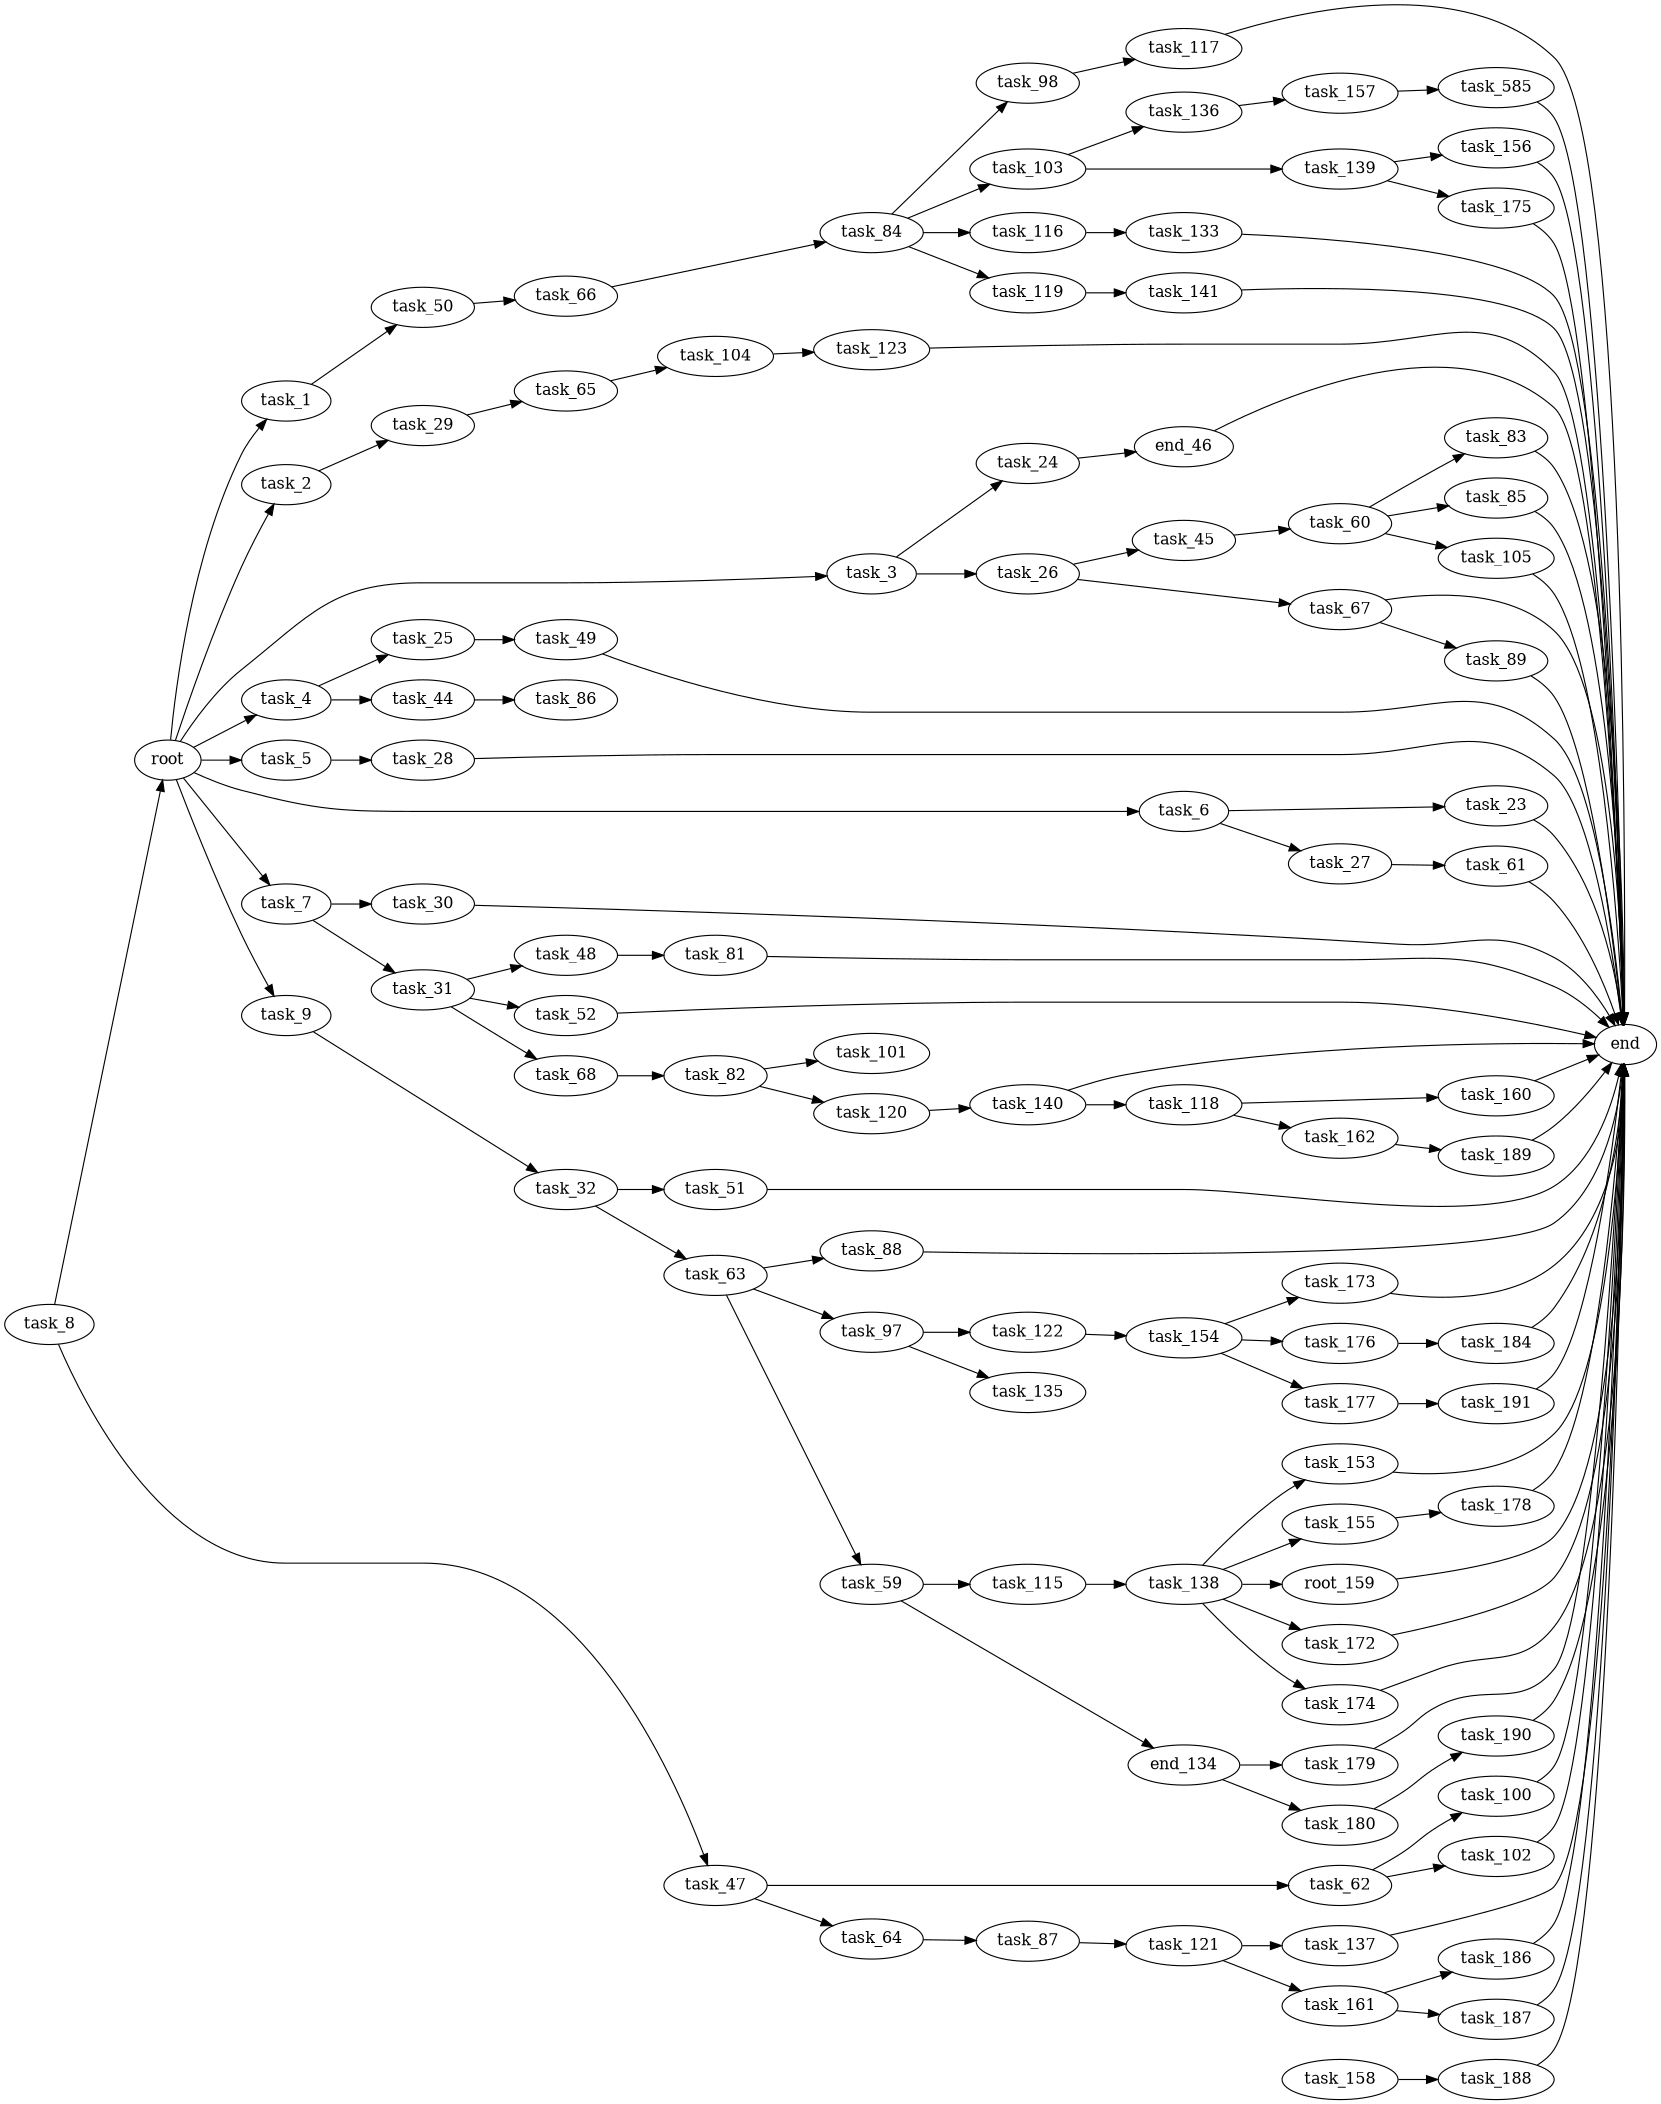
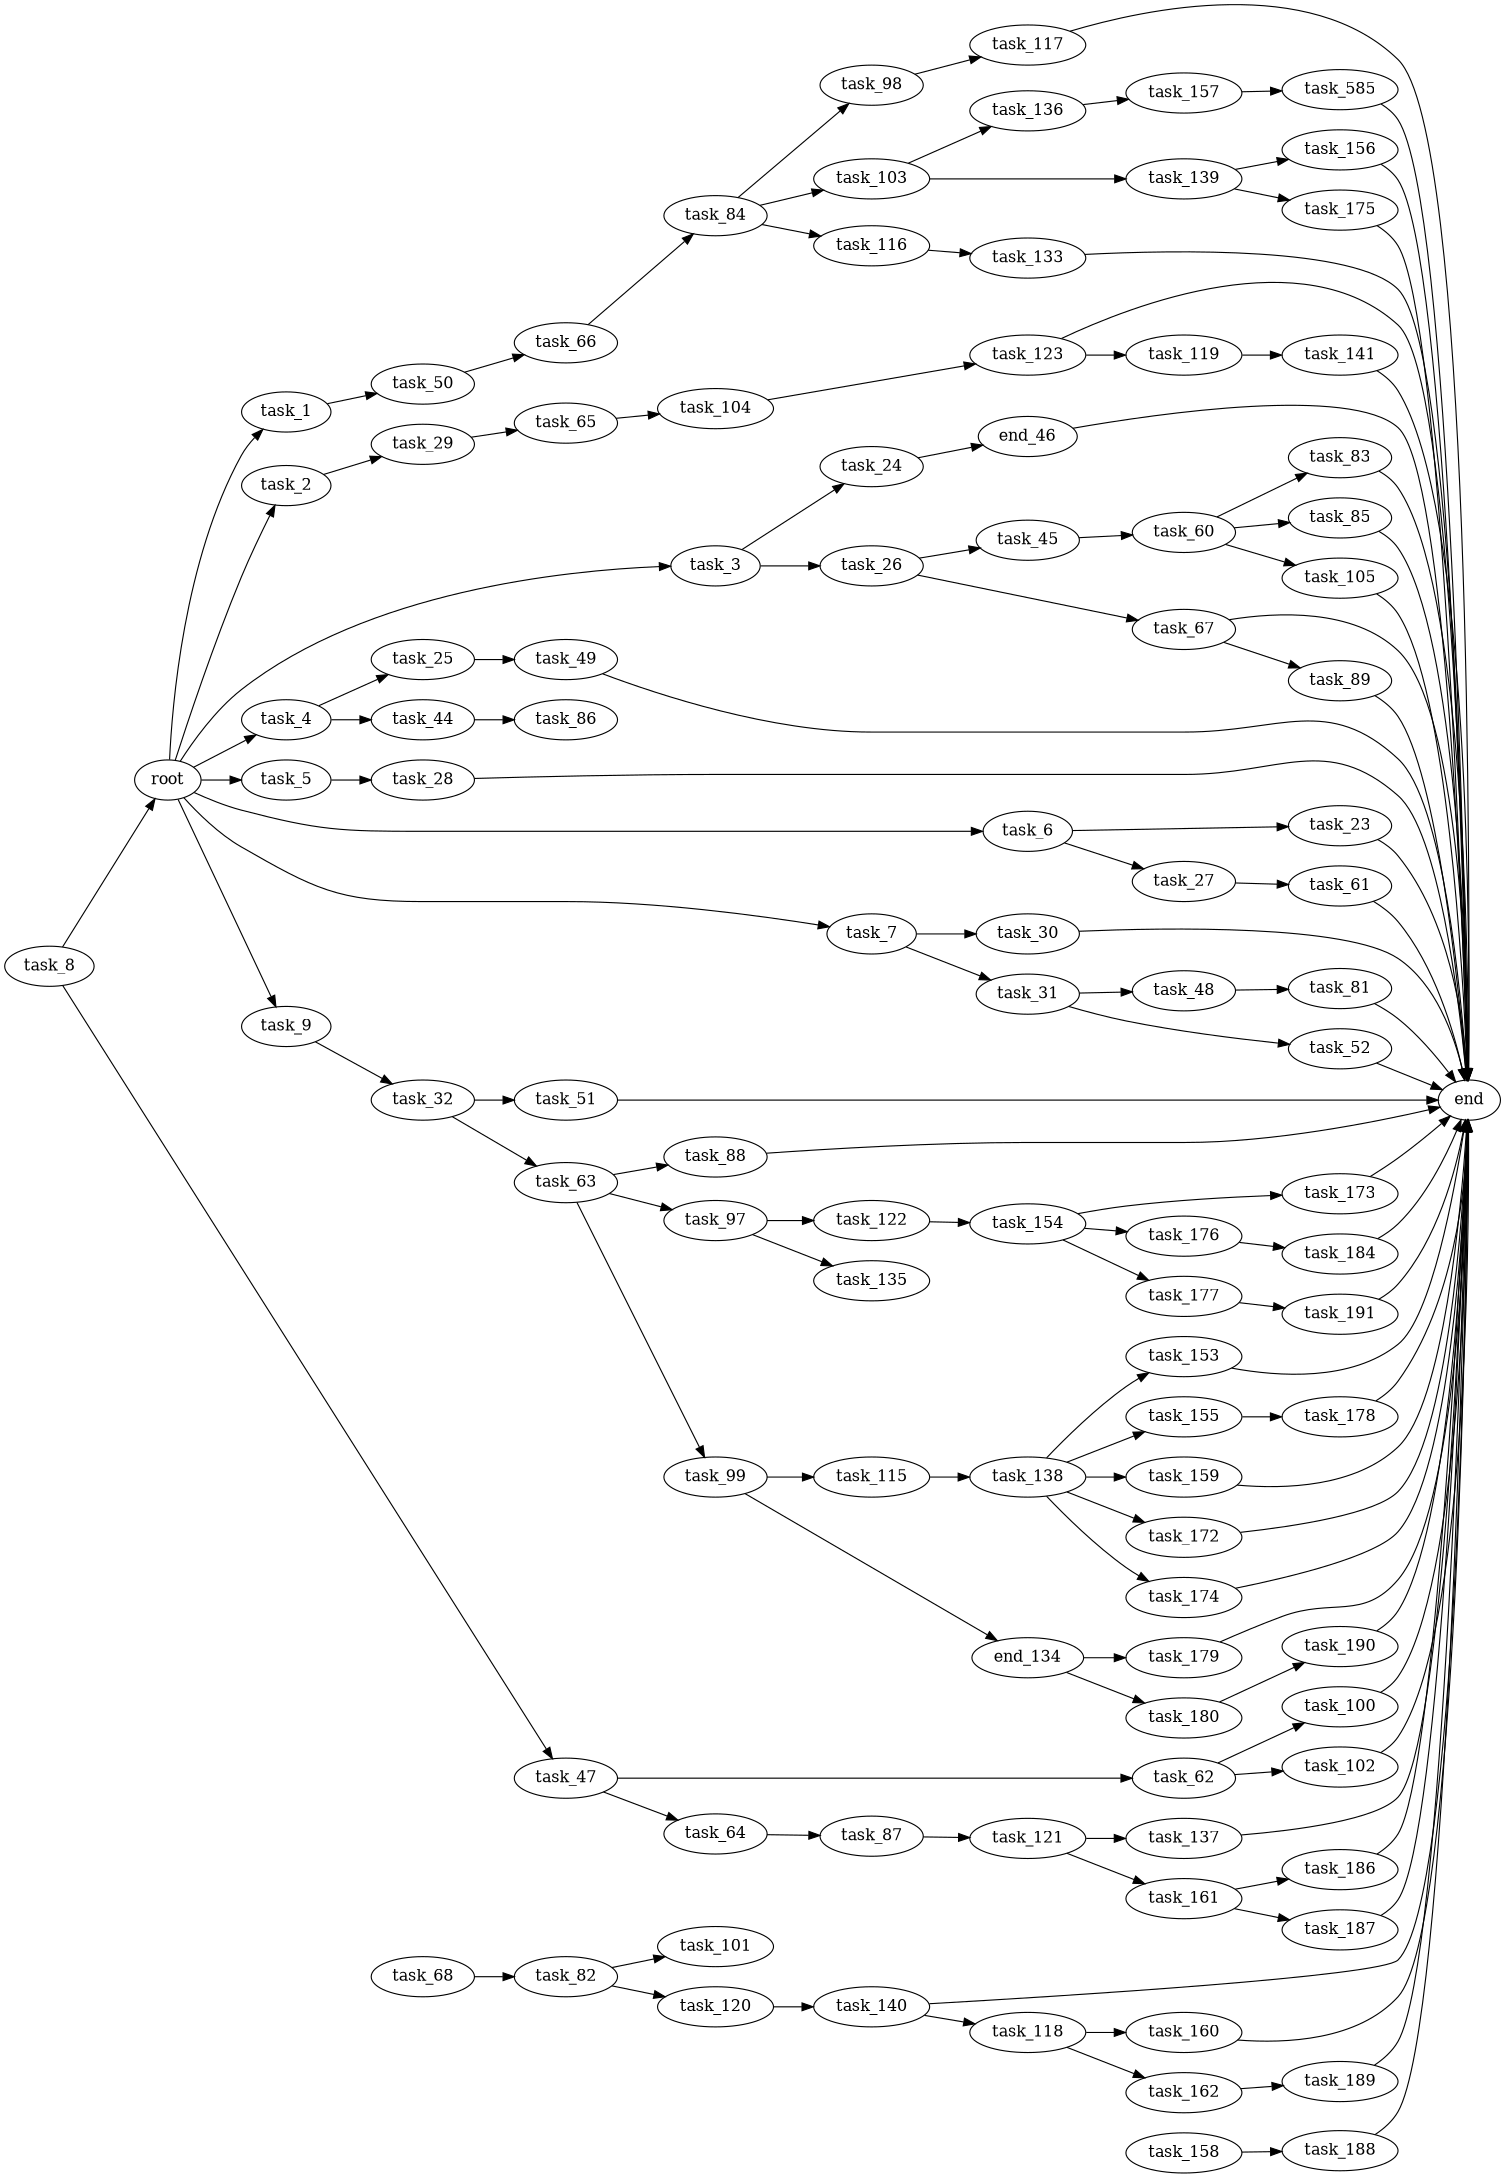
(943, 260) -> (1100, 355)
(489, 1030) -> none
(872, 1584) -> (716, 1477)
(1340, 1584) -> (1184, 1477)
